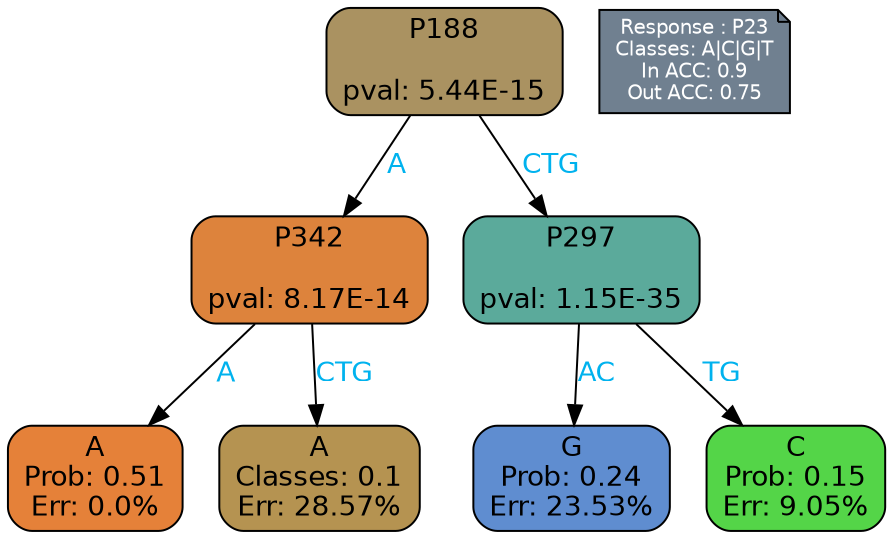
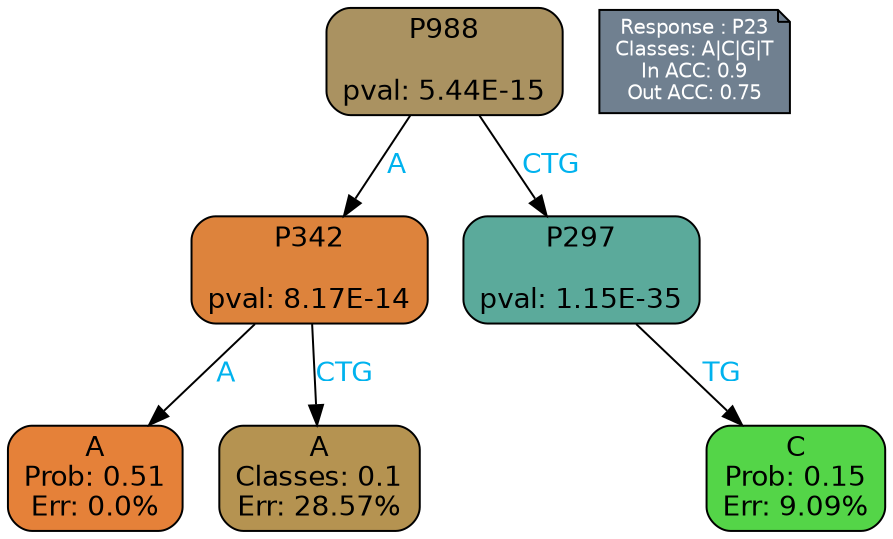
(445, 62) -> (445, 62)
(572, 478) -> none
(796, 478) -> (796, 478)
